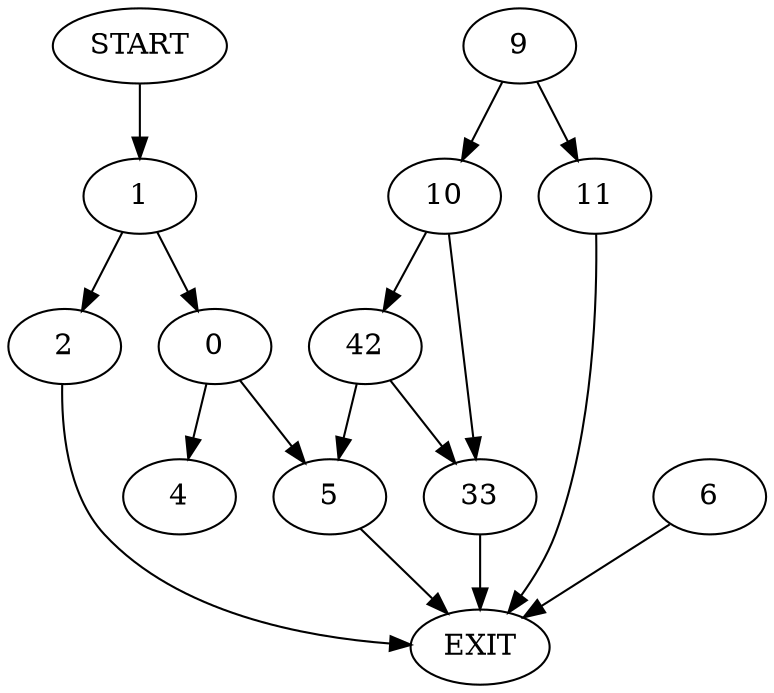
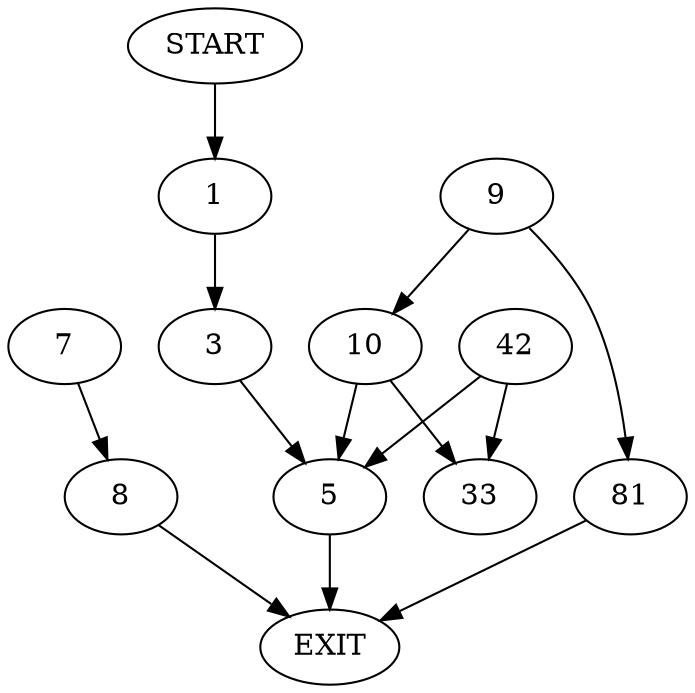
(595, 196) -> (630, 497)
(410, 262) -> (350, 411)
(65, 347) -> none
none -> (65, 347)
(215, 347) -> (215, 347)
(180, 497) -> none
(710, 497) -> (121, 497)
(480, 562) -> none
